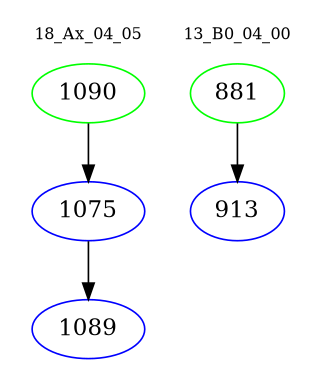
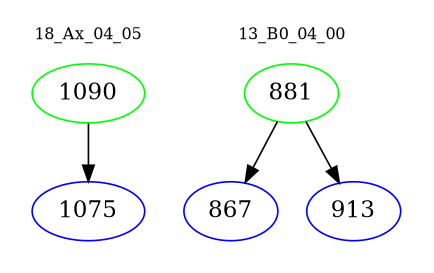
none -> (231, 211)
(88, 329) -> none
